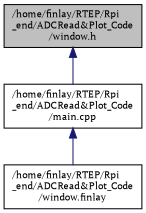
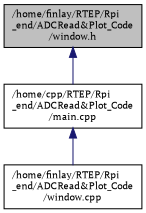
(73, 106) -> (73, 106)
(73, 187) -> (73, 187)
